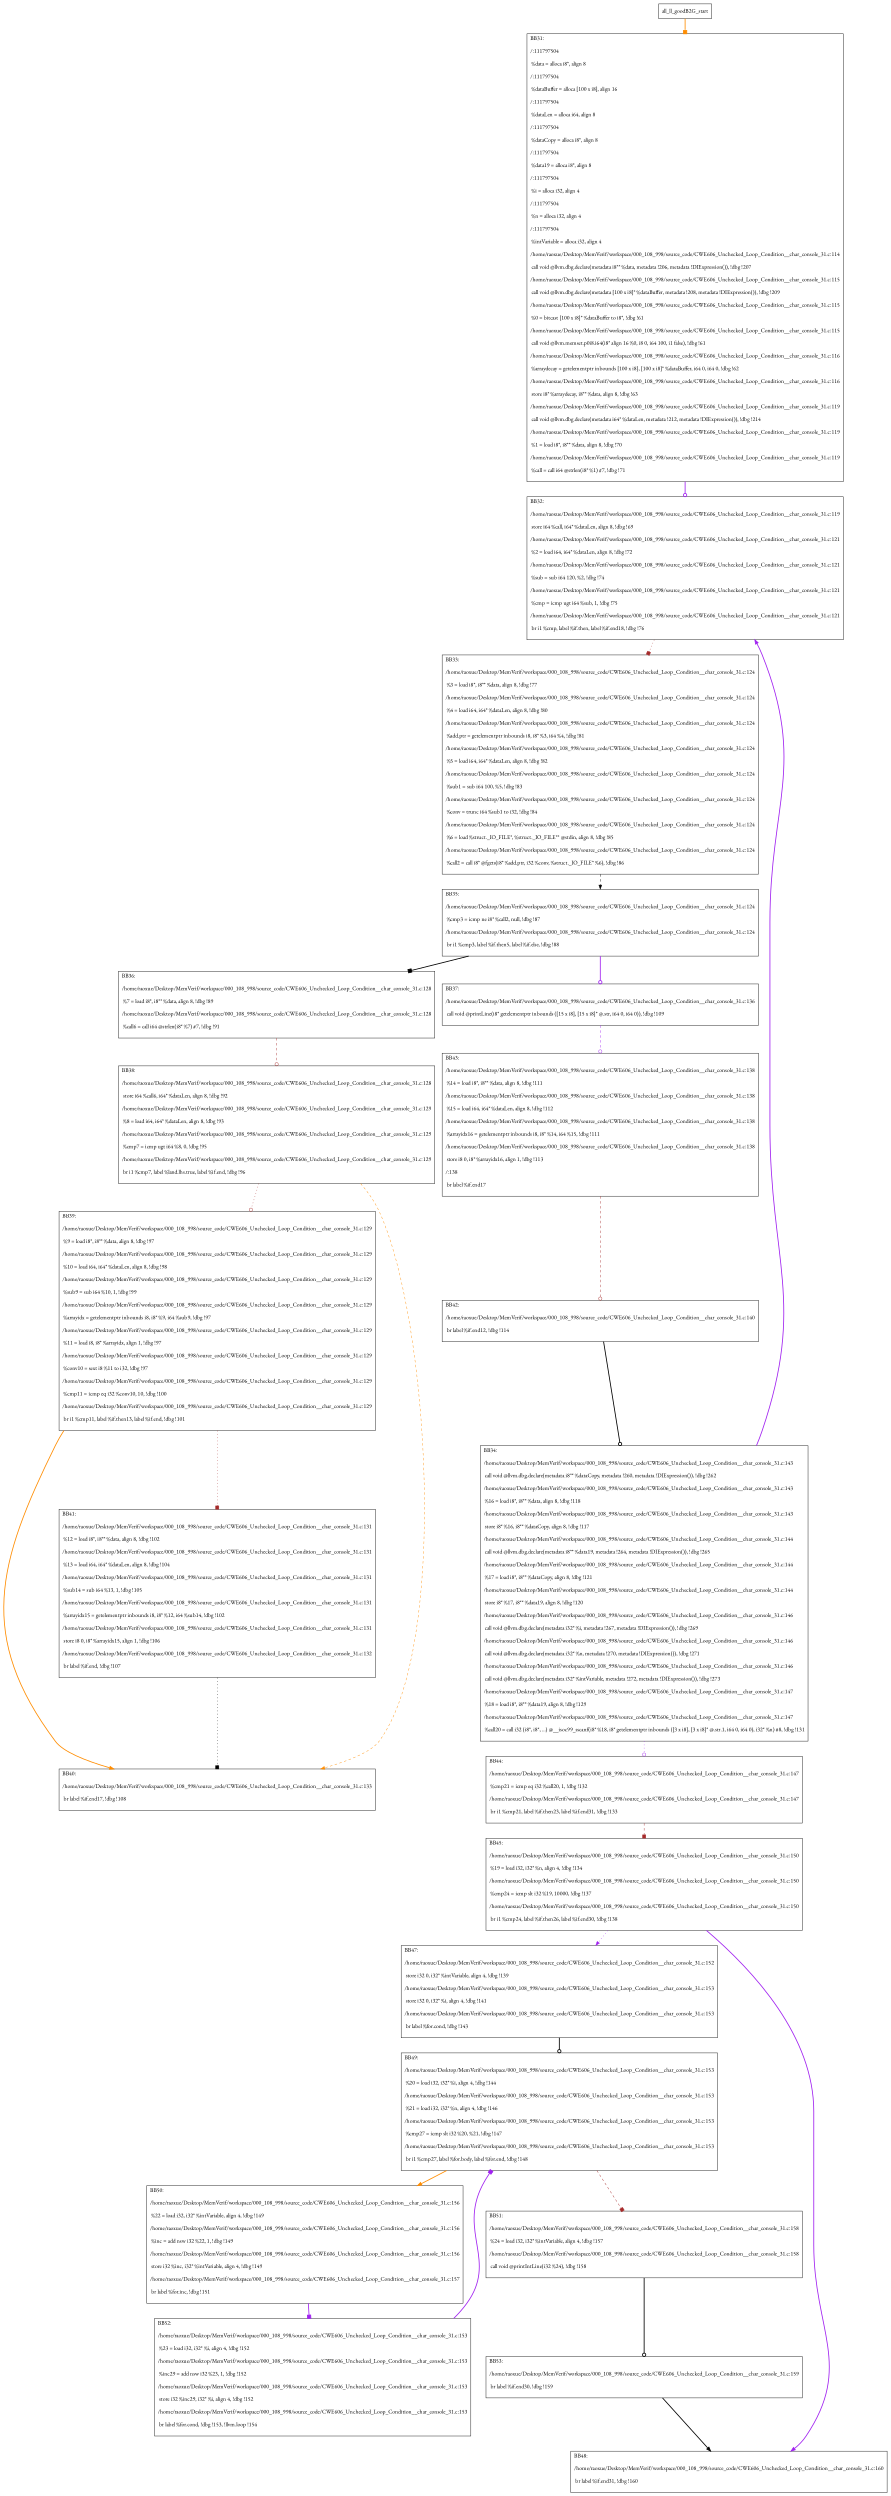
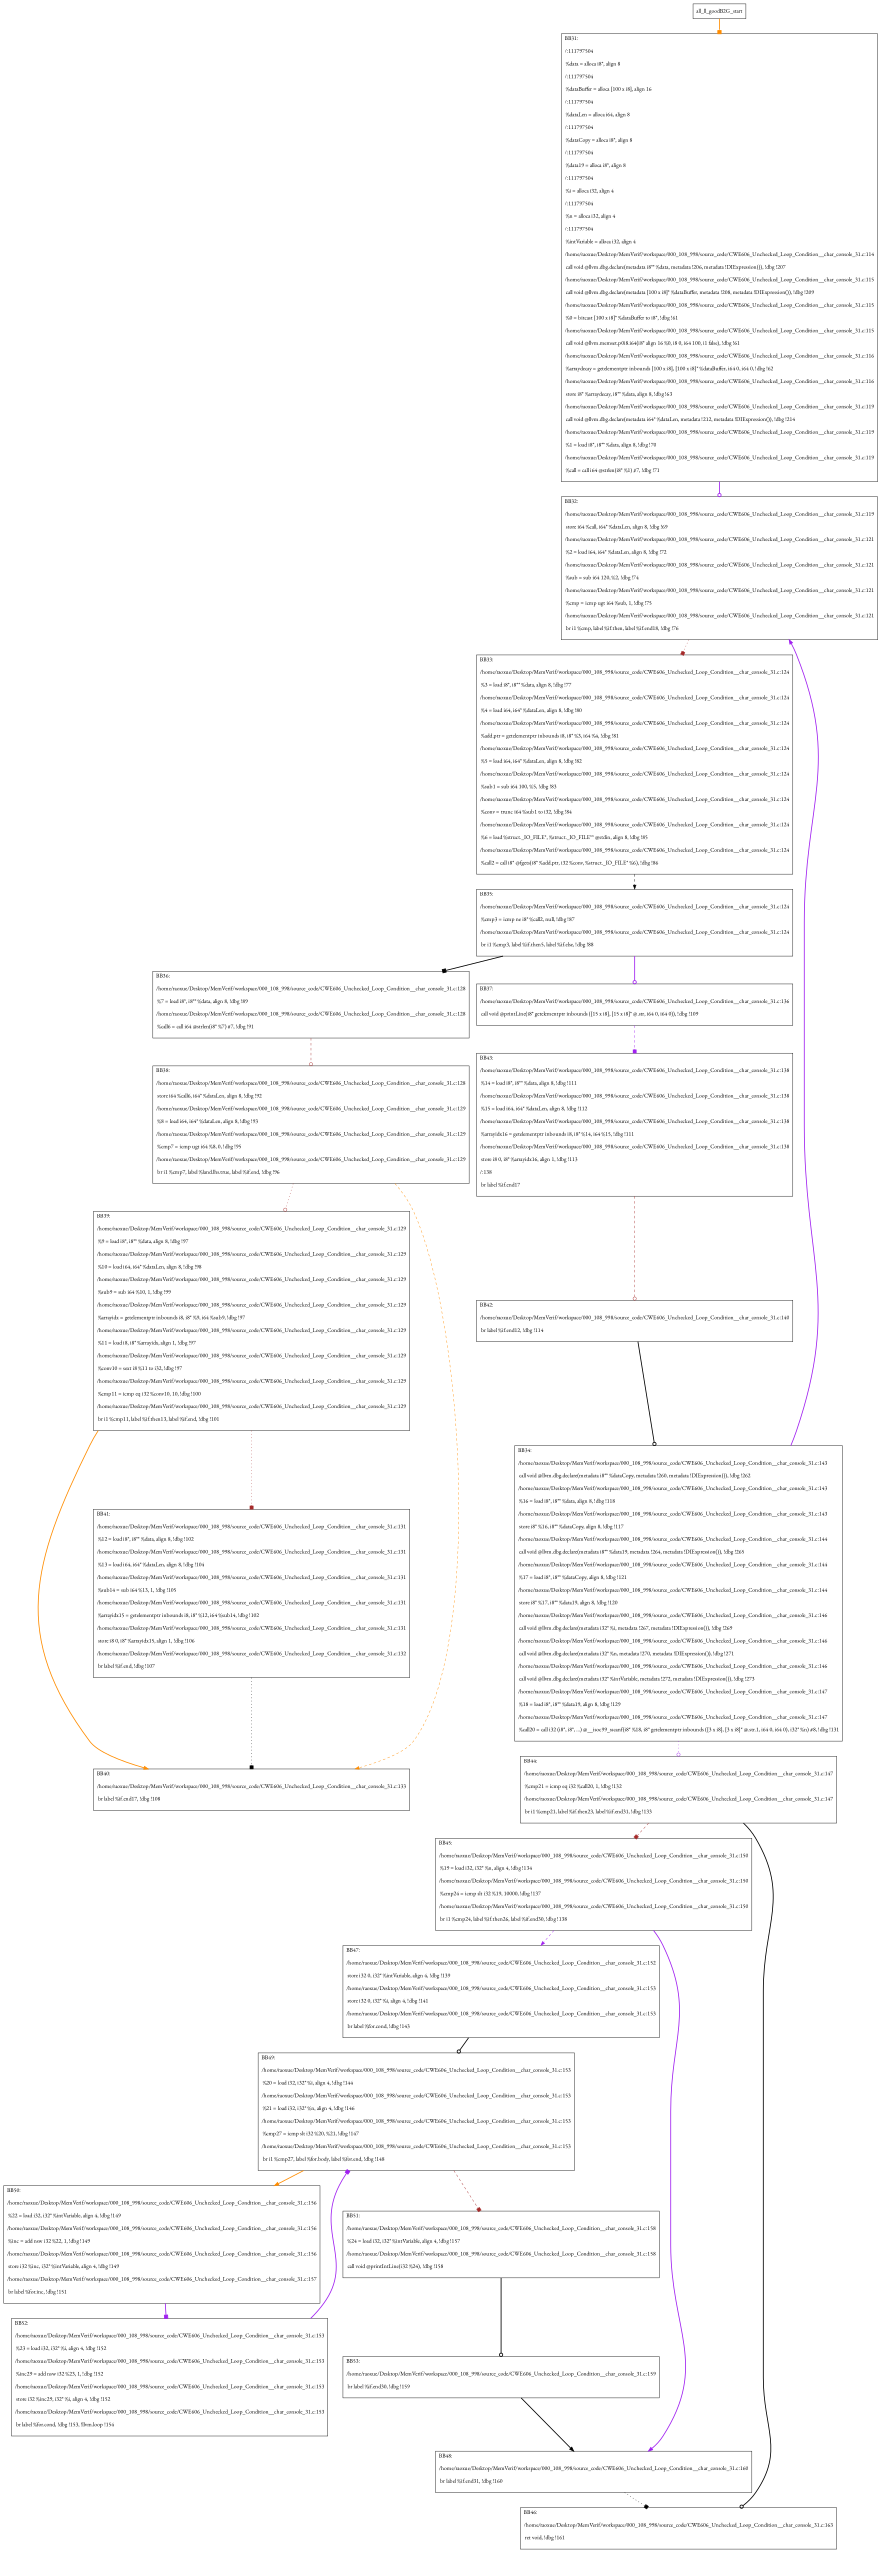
(600, 1038) -> (635, 1037)
(603, 1936) -> (549, 1936)
none -> (678, 2528)
